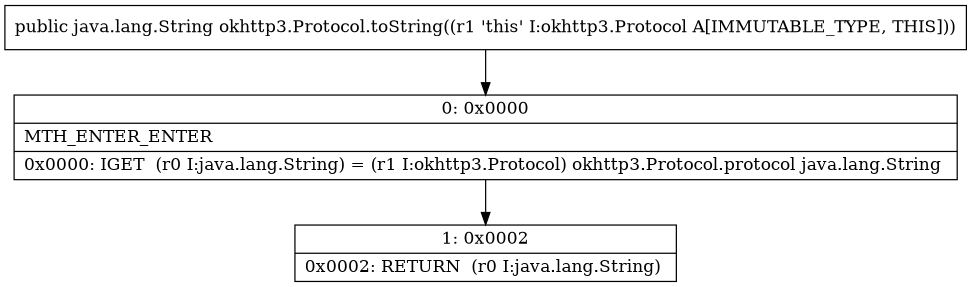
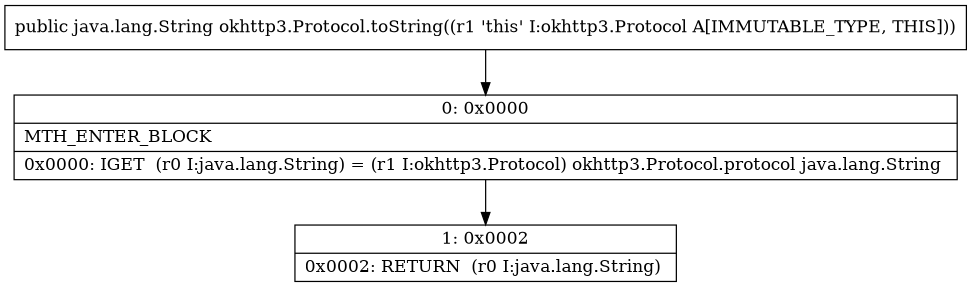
(118, 137) -> (118, 137)
